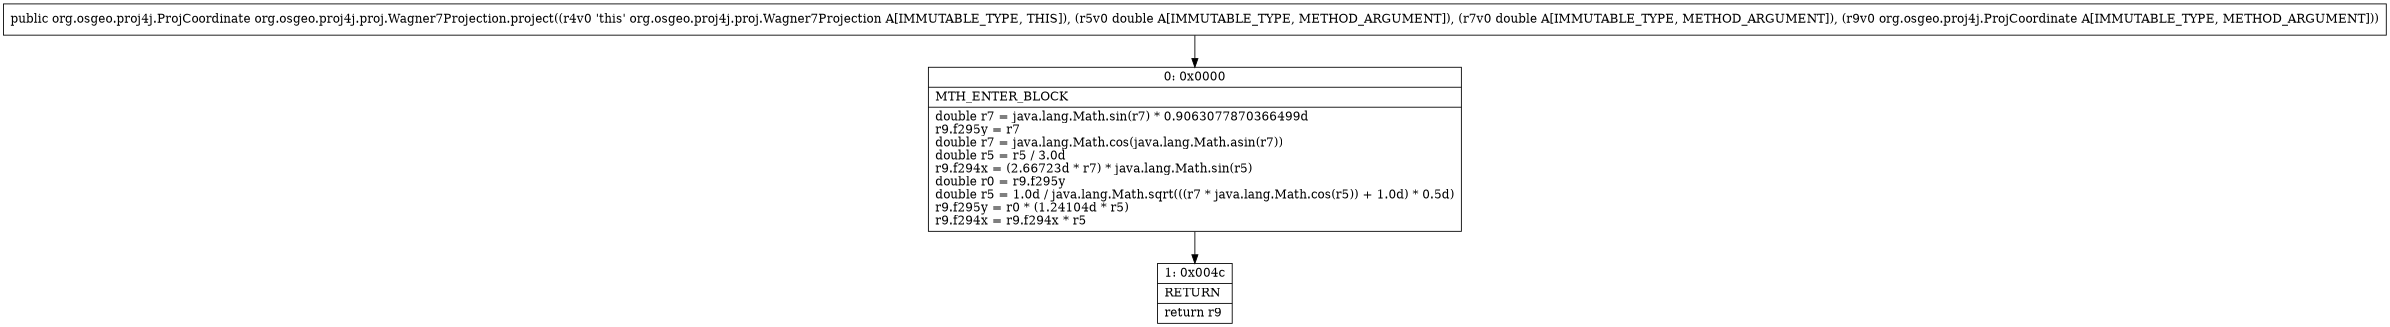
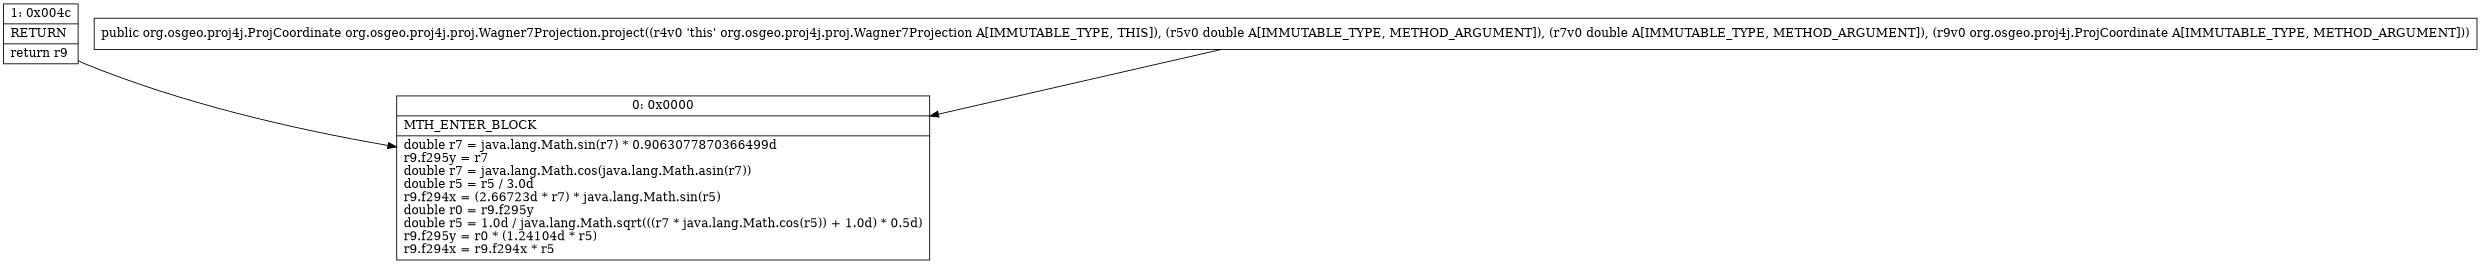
(1195, 243) -> (231, 112)
